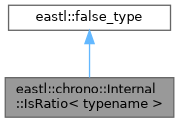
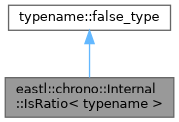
(90, 18) -> (90, 18)
